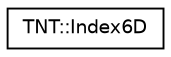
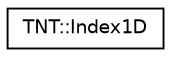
(86, 29) -> (86, 29)
